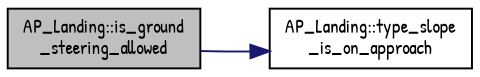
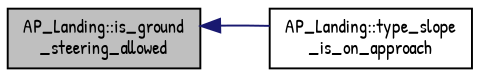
(226, 51) -> (245, 26)
